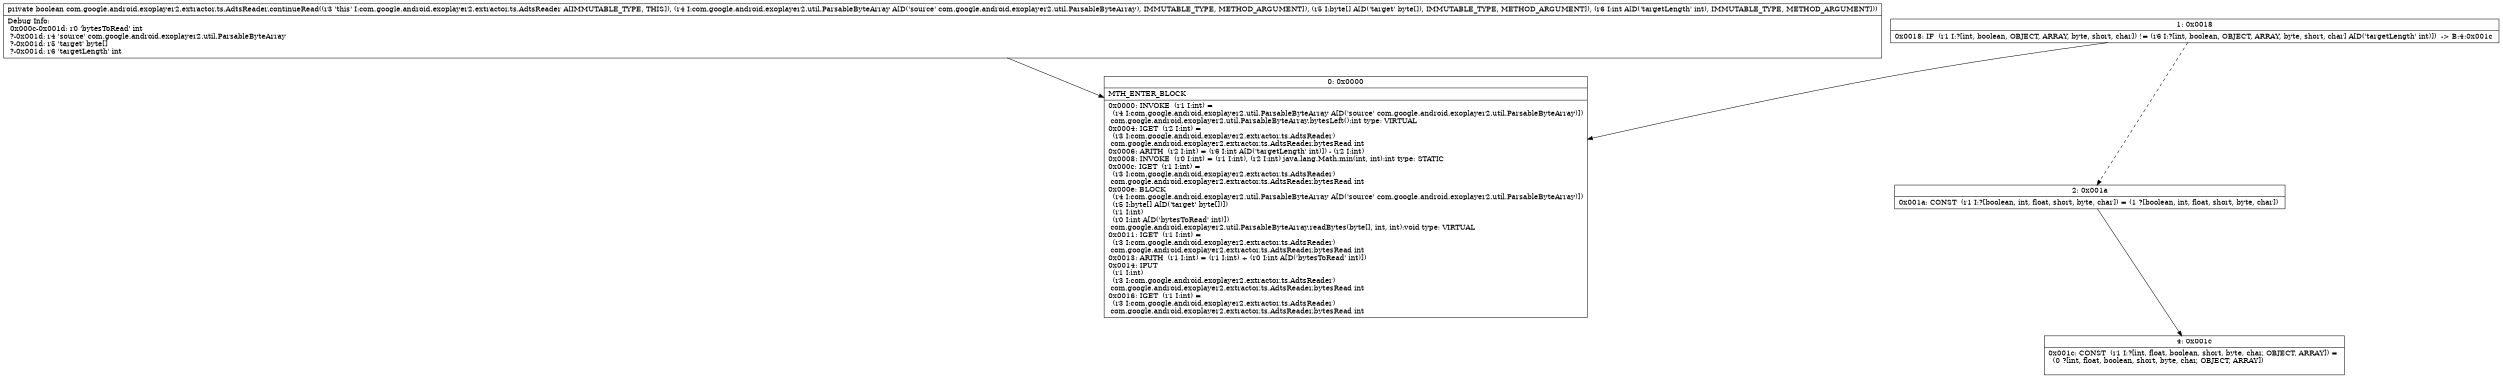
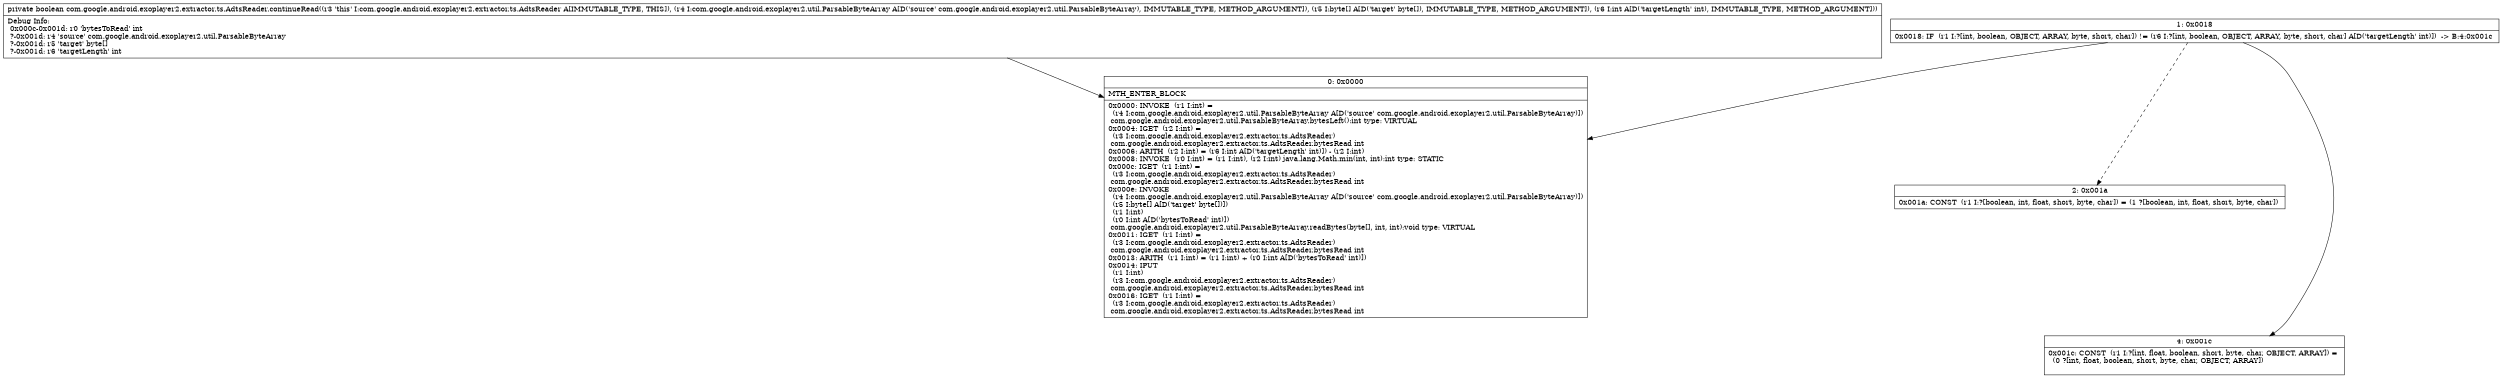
(1139, 190) -> (1141, 190)
(2138, 270) -> (2332, 179)
